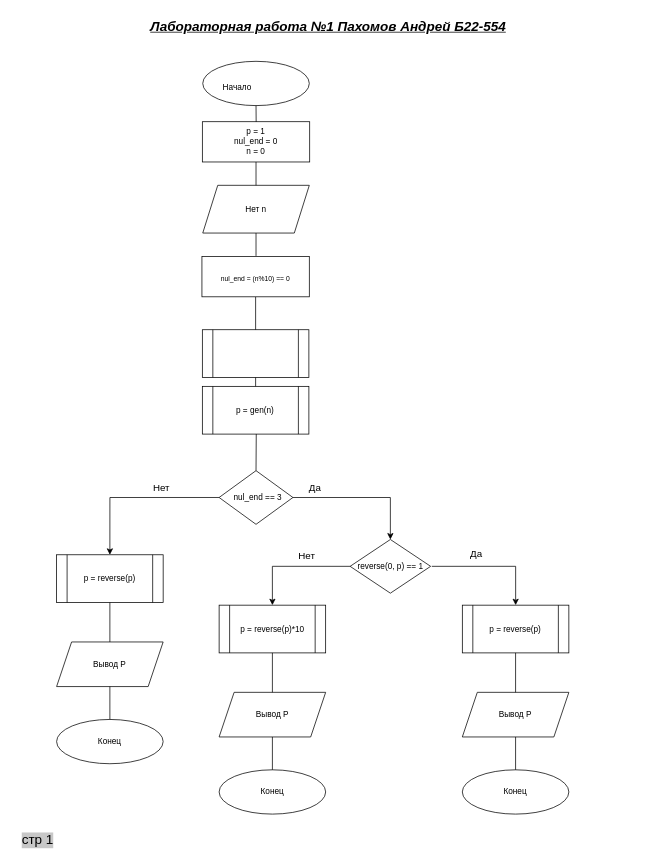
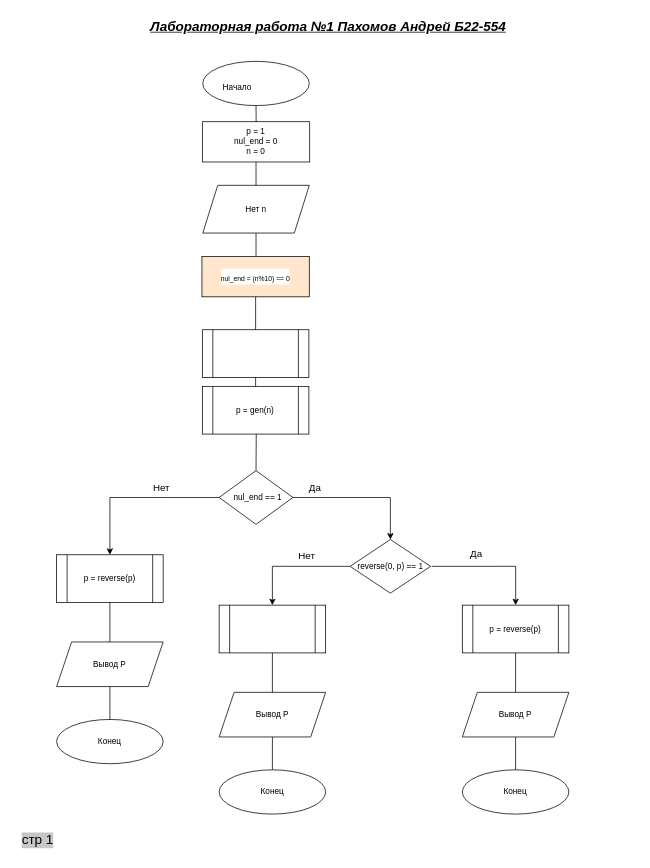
(256, 276) -> (256, 276)
(258, 498) -> (258, 498)
(272, 629) -> none
